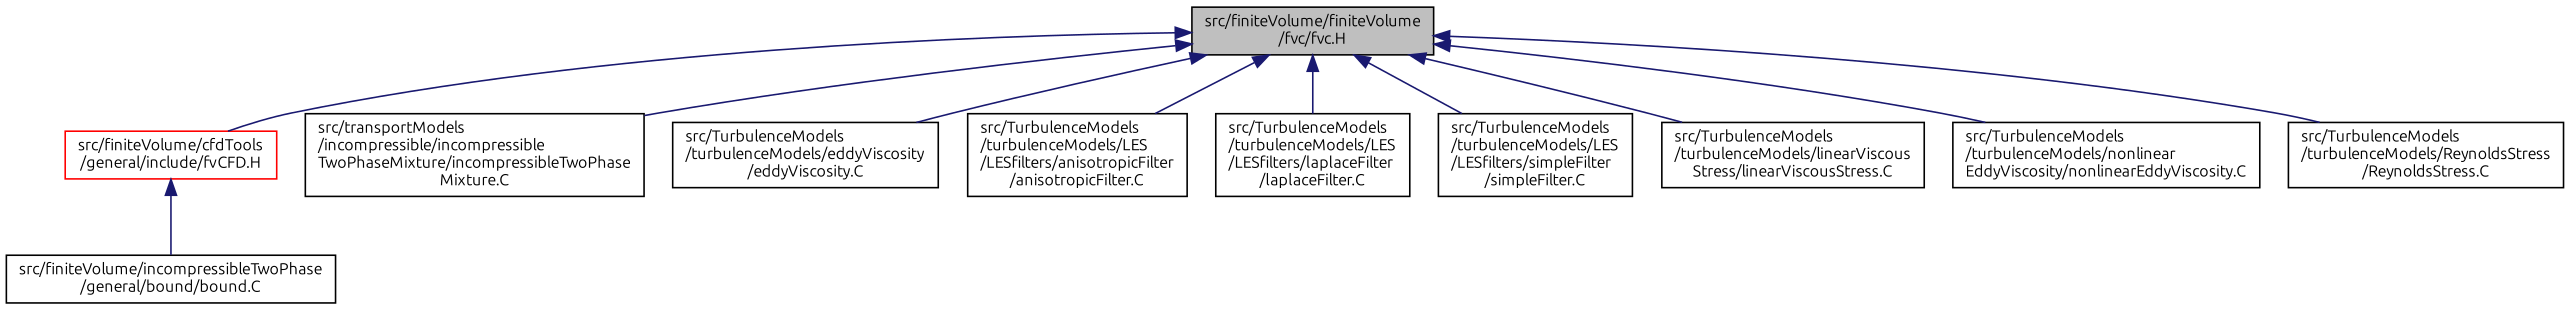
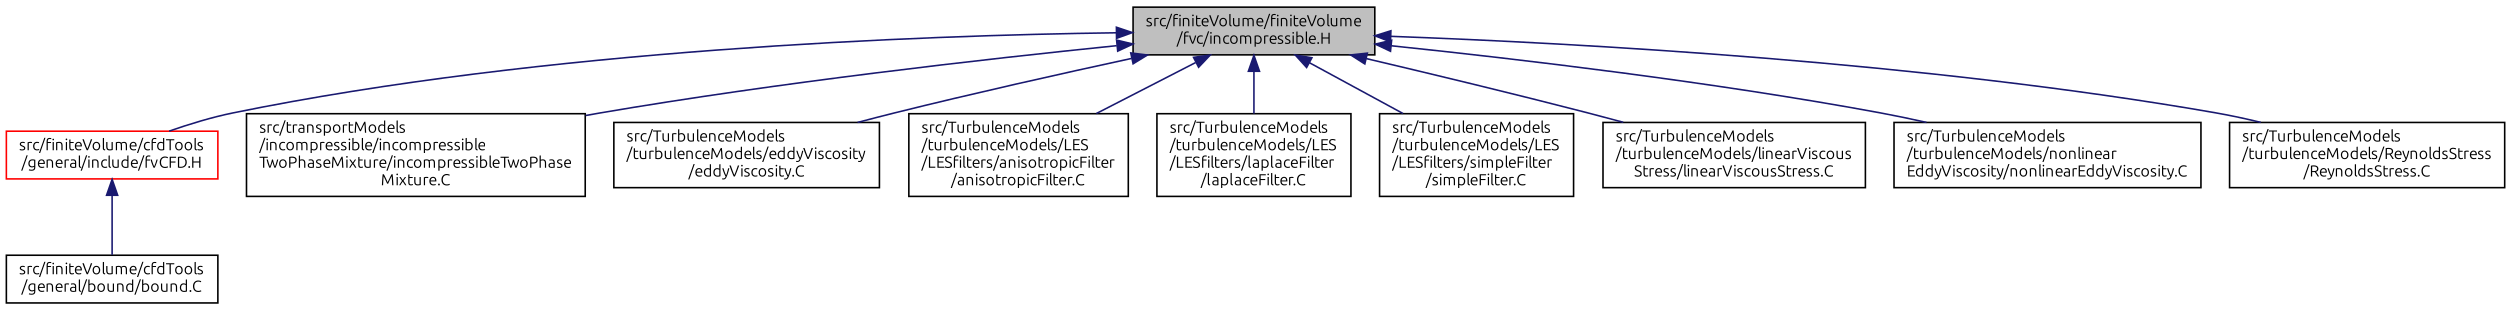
(1313, 31) -> (1254, 31)
(171, 279) -> (112, 279)
